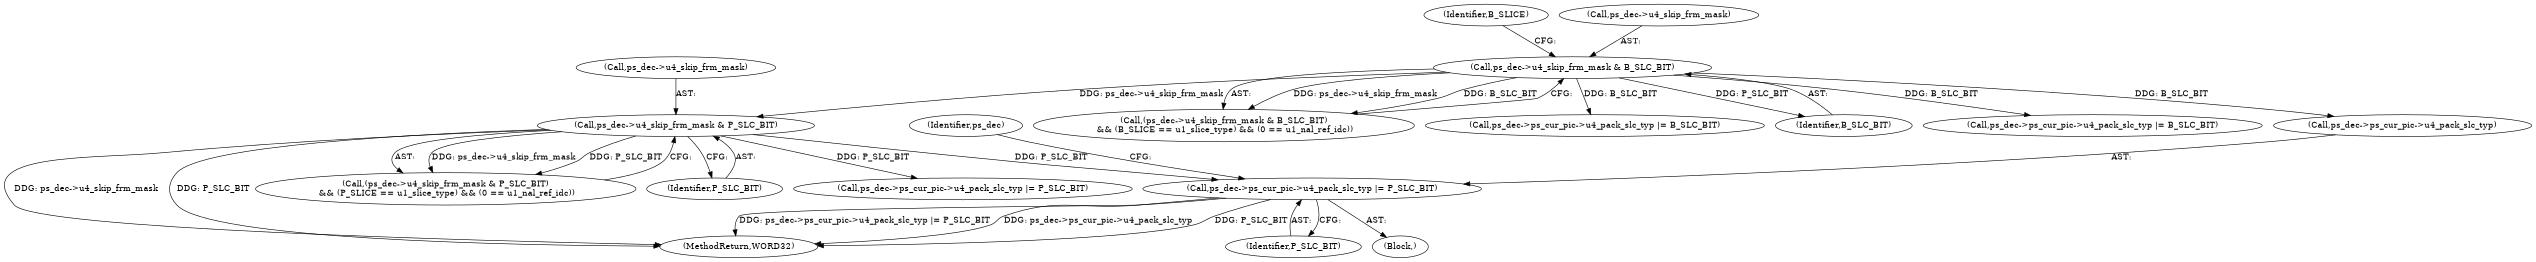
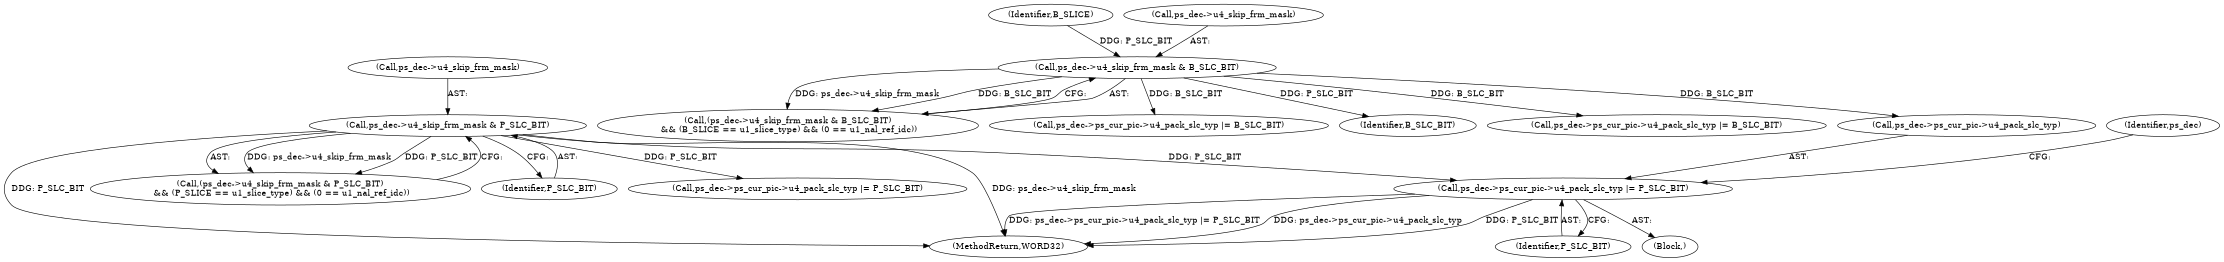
(1547, 41) -> (1136, 41)
(1104, 88) -> none
(1791, 89) -> none
